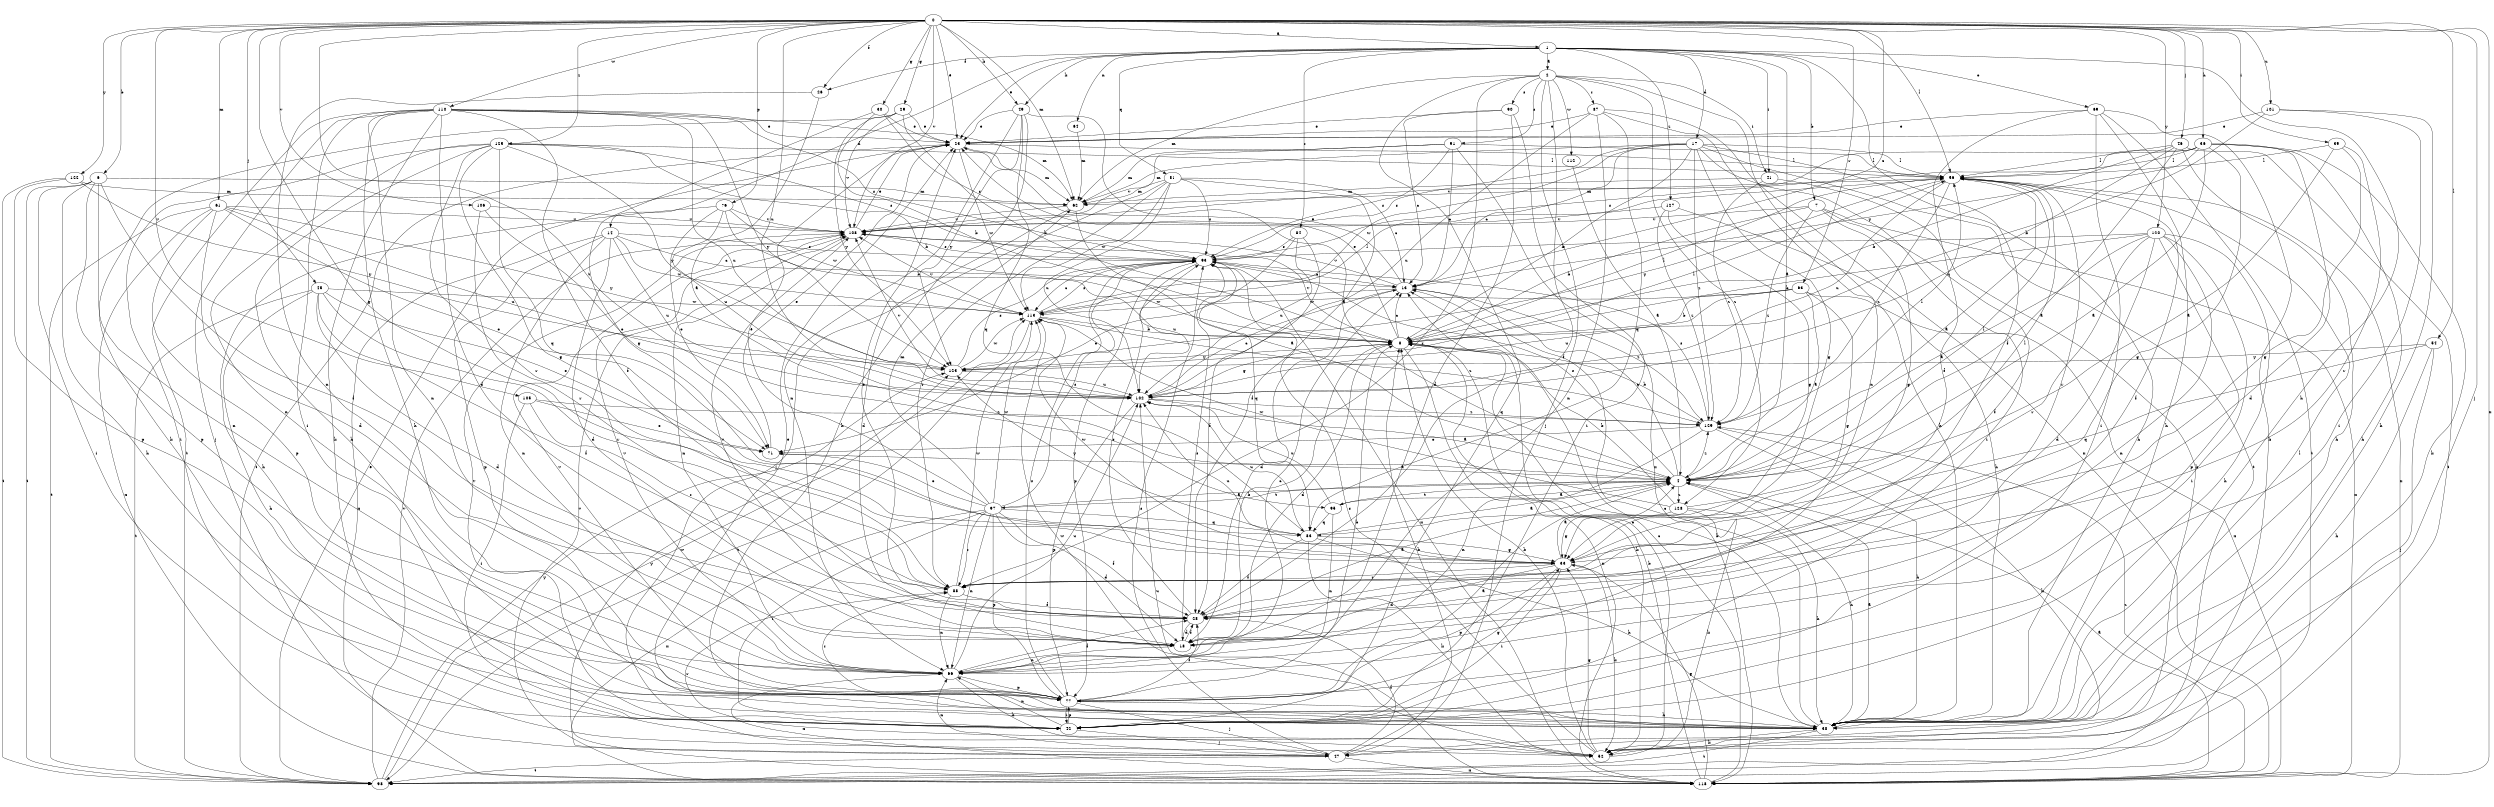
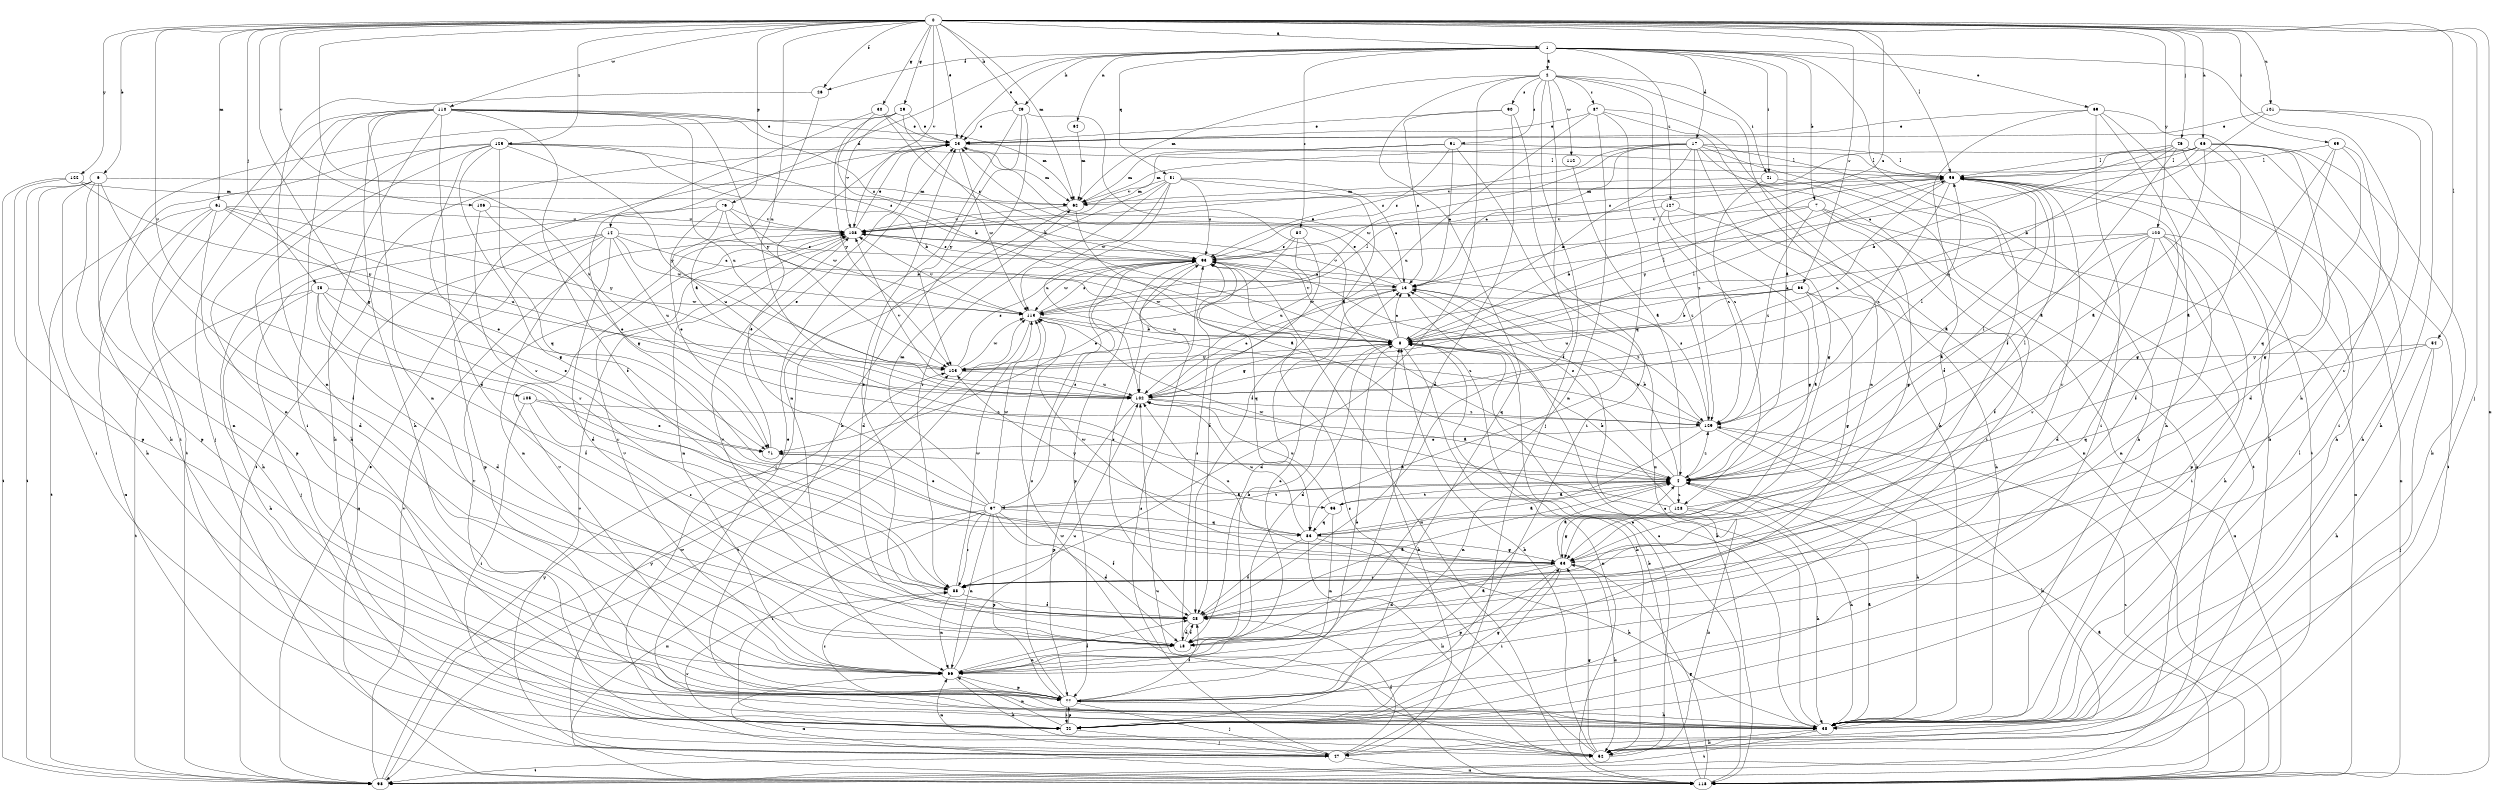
(1870, 219) -> (1870, 219)
(1066, 288) -> (1066, 288)
(1051, 355) -> (1902, 466)
none -> (491, 719)
